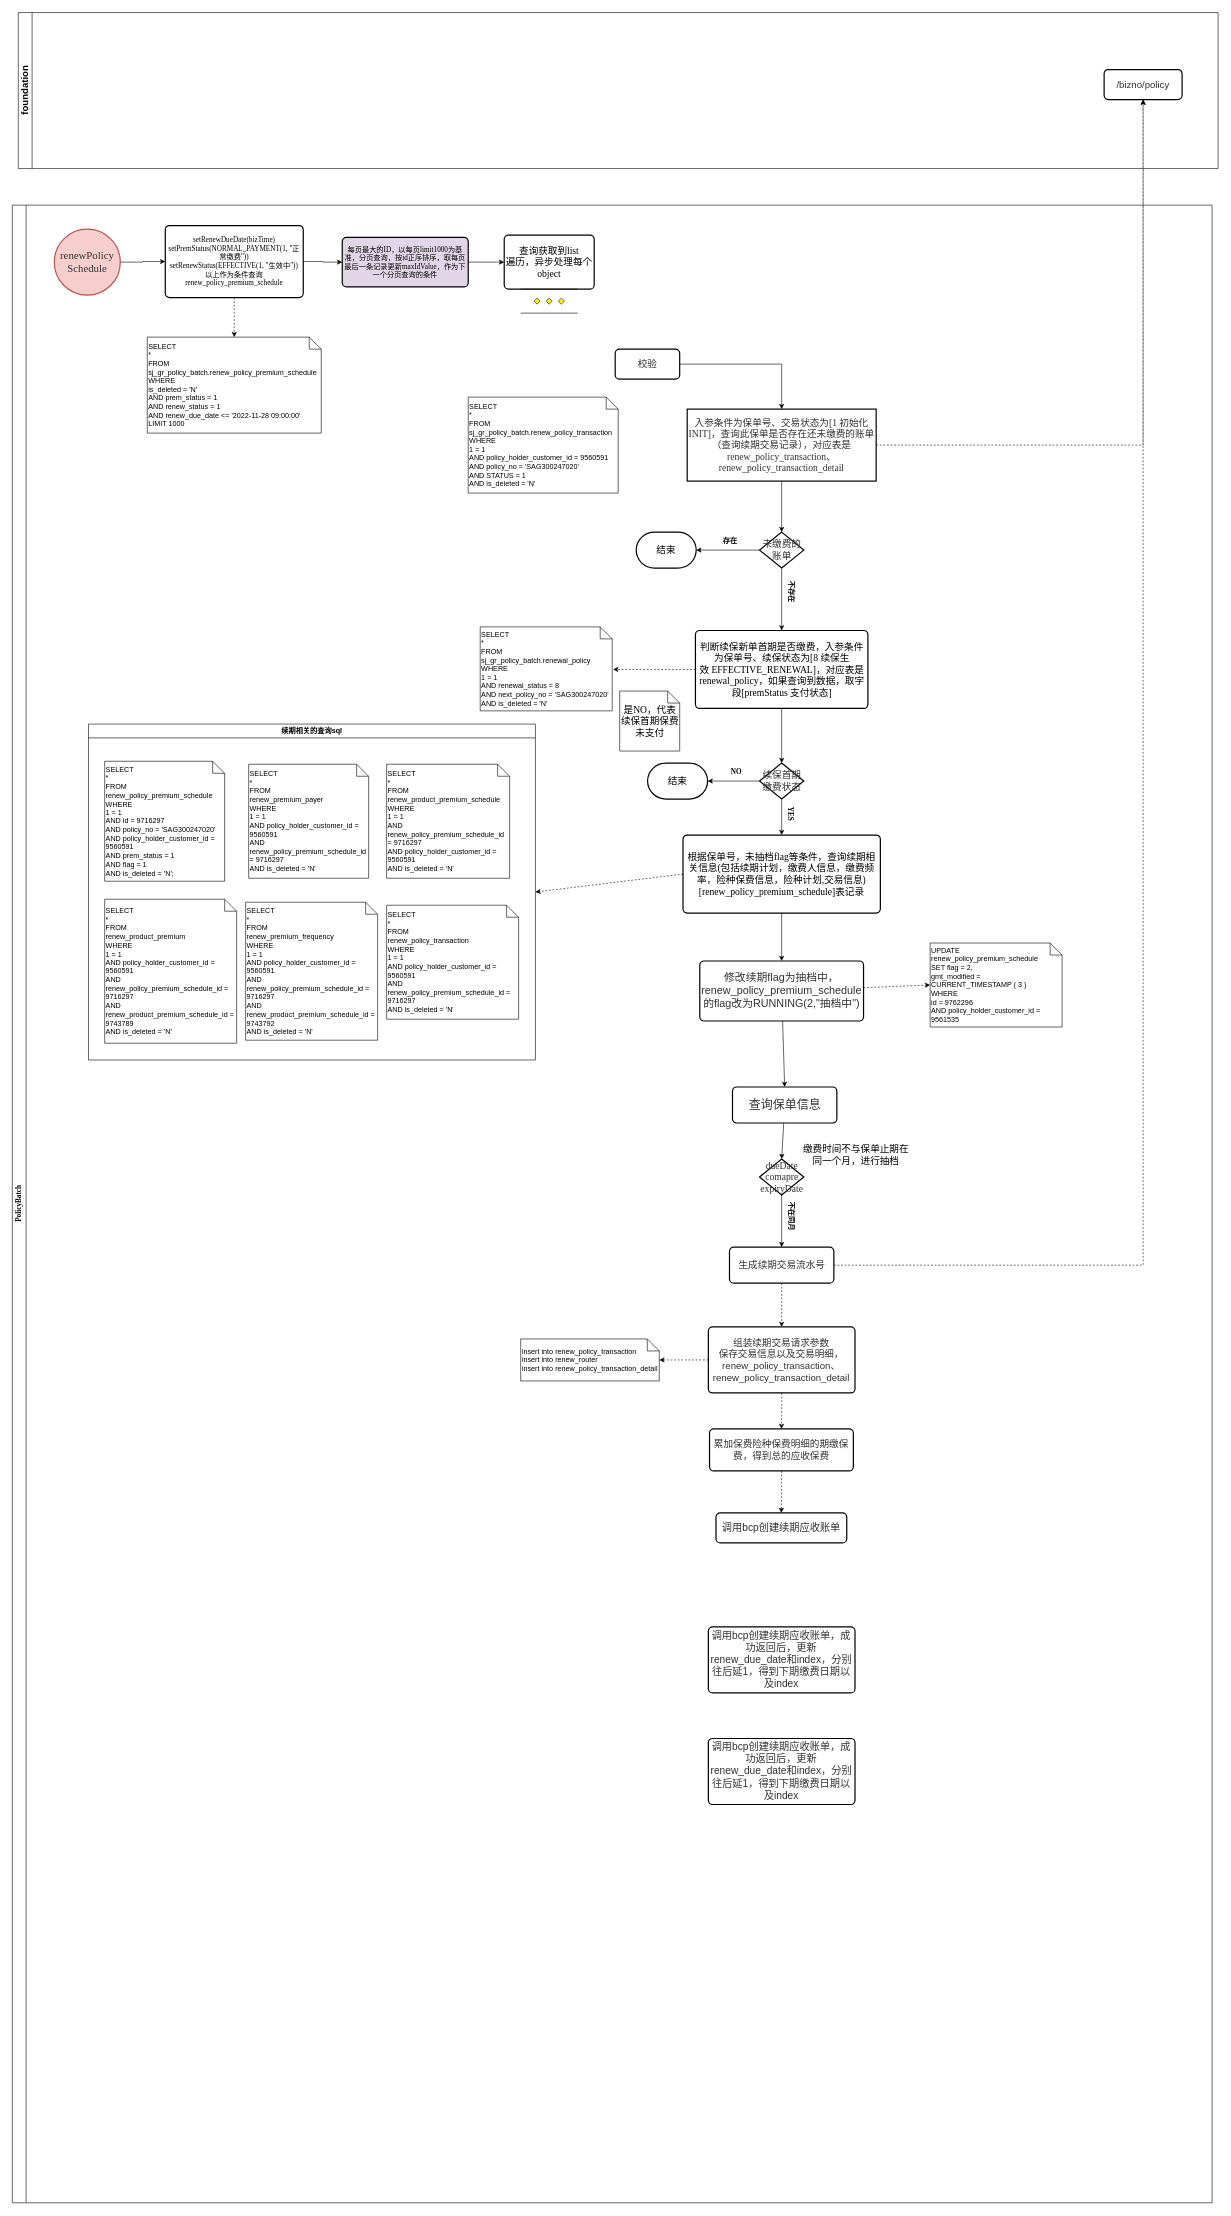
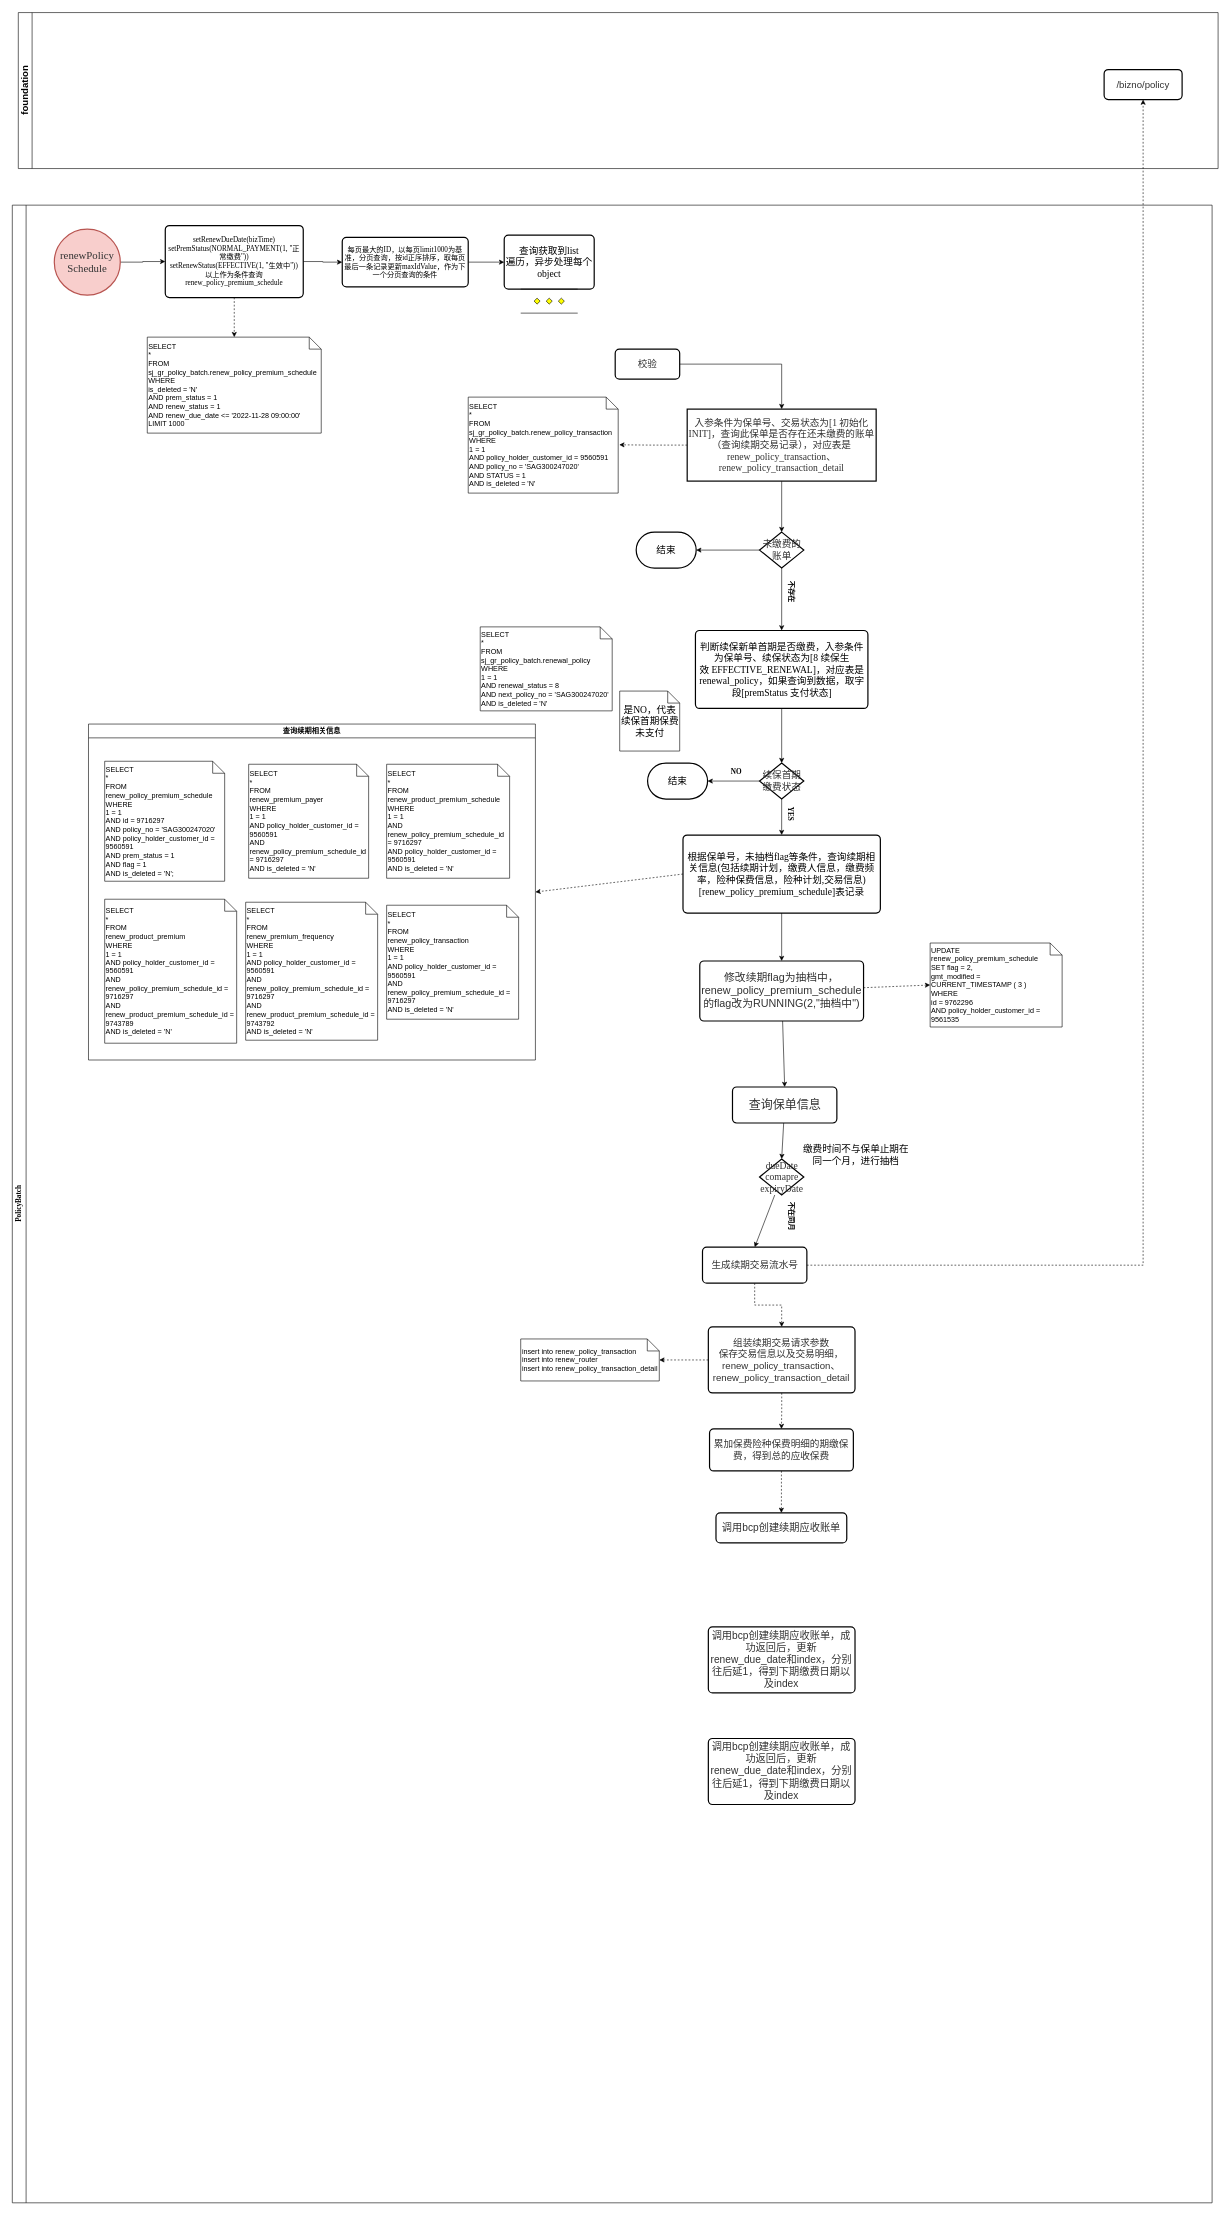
(405, 262) -> (405, 262)
(1008, 445) -> (624, 445)
(731, 541) -> none
(654, 669) -> none
(312, 731) -> (312, 731)
(782, 1265) -> (755, 1265)
